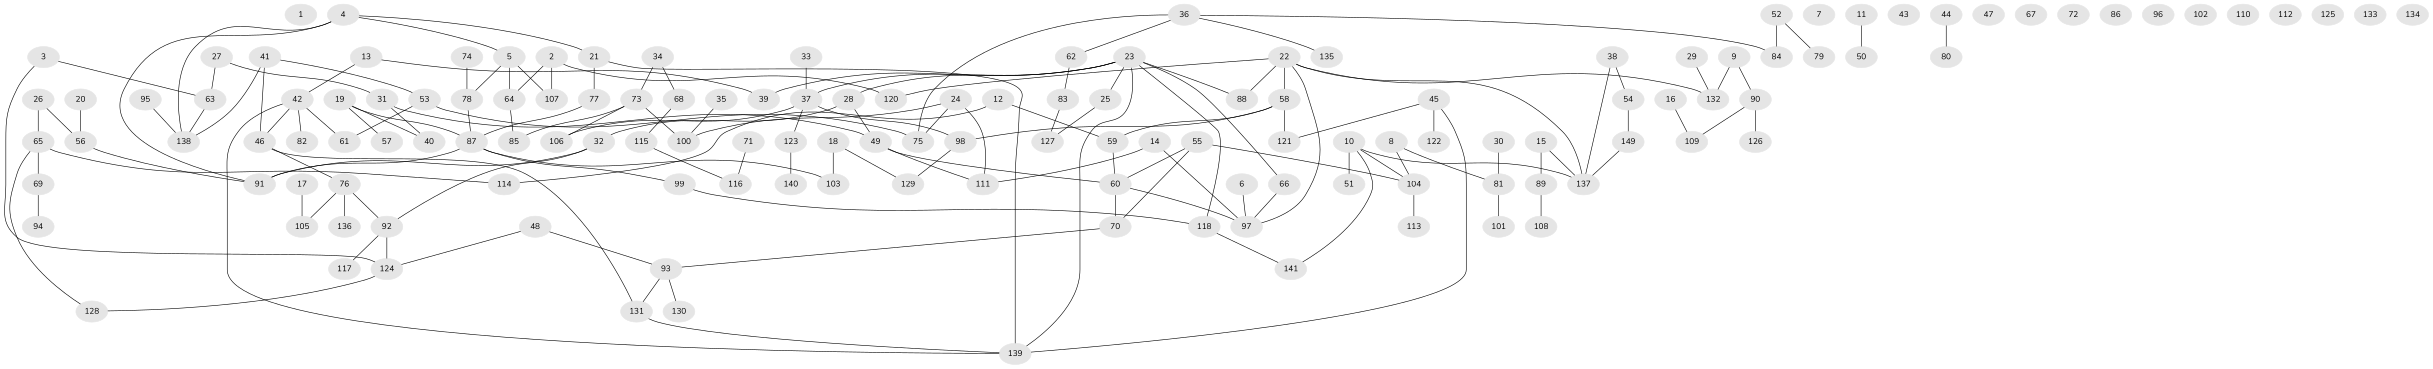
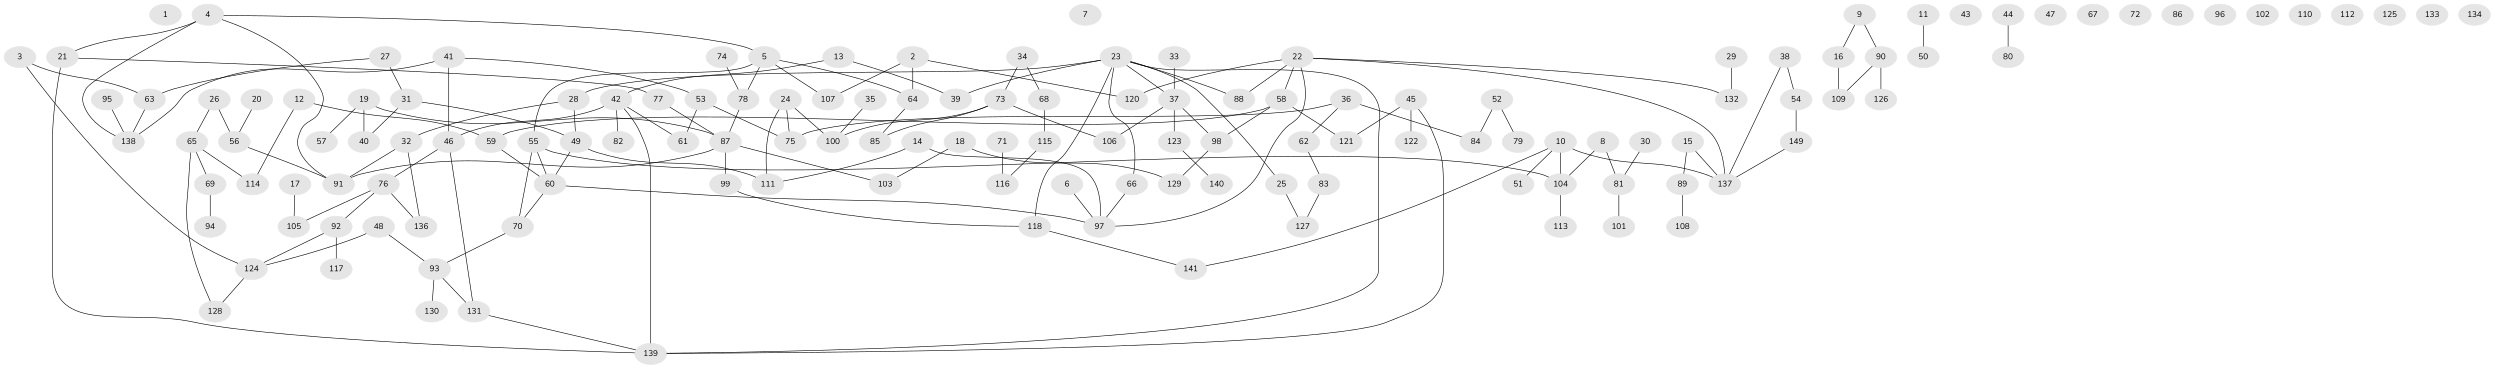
(1327, 57) -> none
none -> (634, 73)
(1724, 78) -> (1849, 36)
(488, 172) -> (414, 184)
